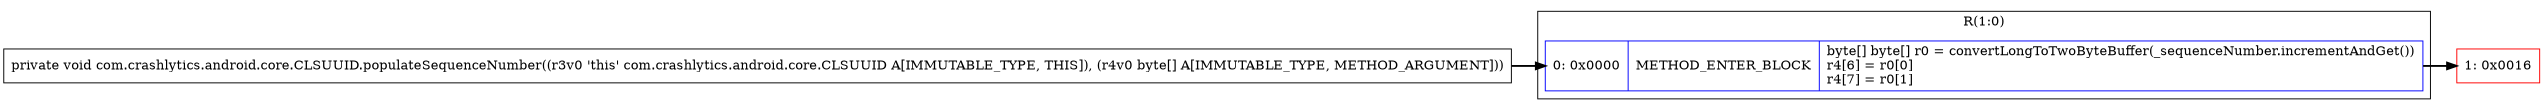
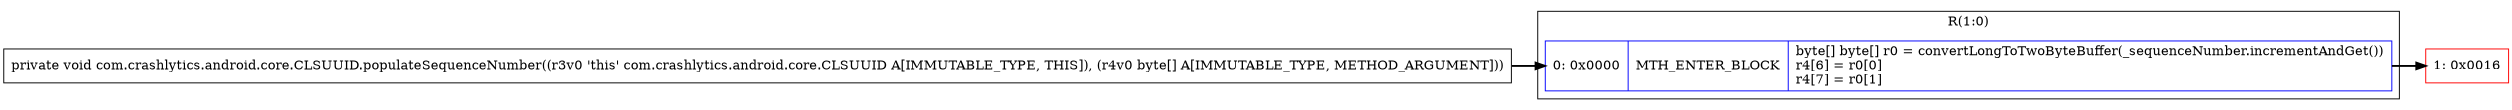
(1724, 65) -> (1708, 65)
